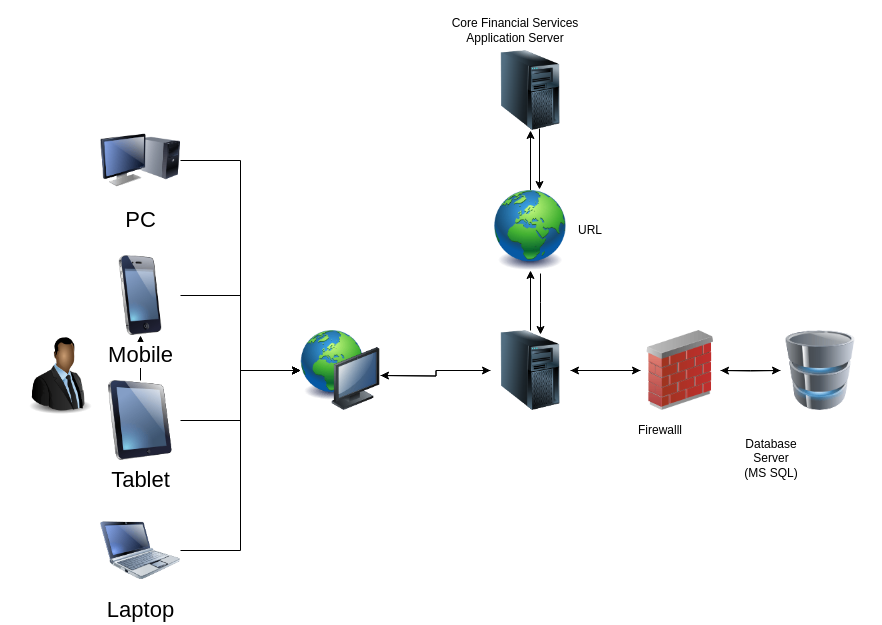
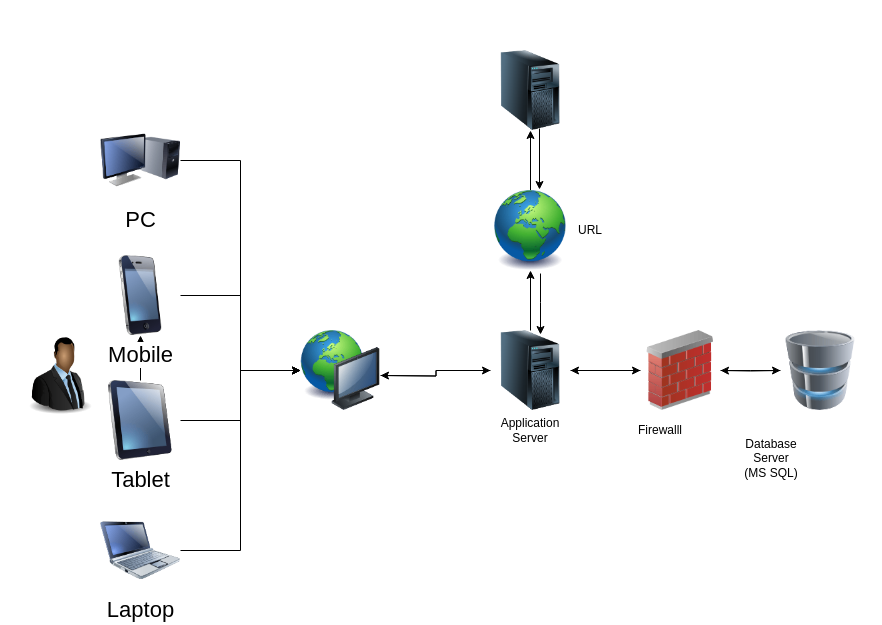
(516, 31) -> none
none -> (531, 431)
